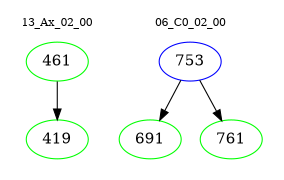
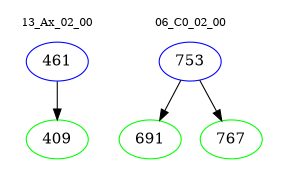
(57, 62) -> (57, 62)
(57, 139) -> (57, 139)
(231, 139) -> (231, 139)
